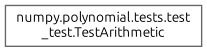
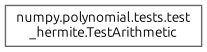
(104, 26) -> (104, 26)
